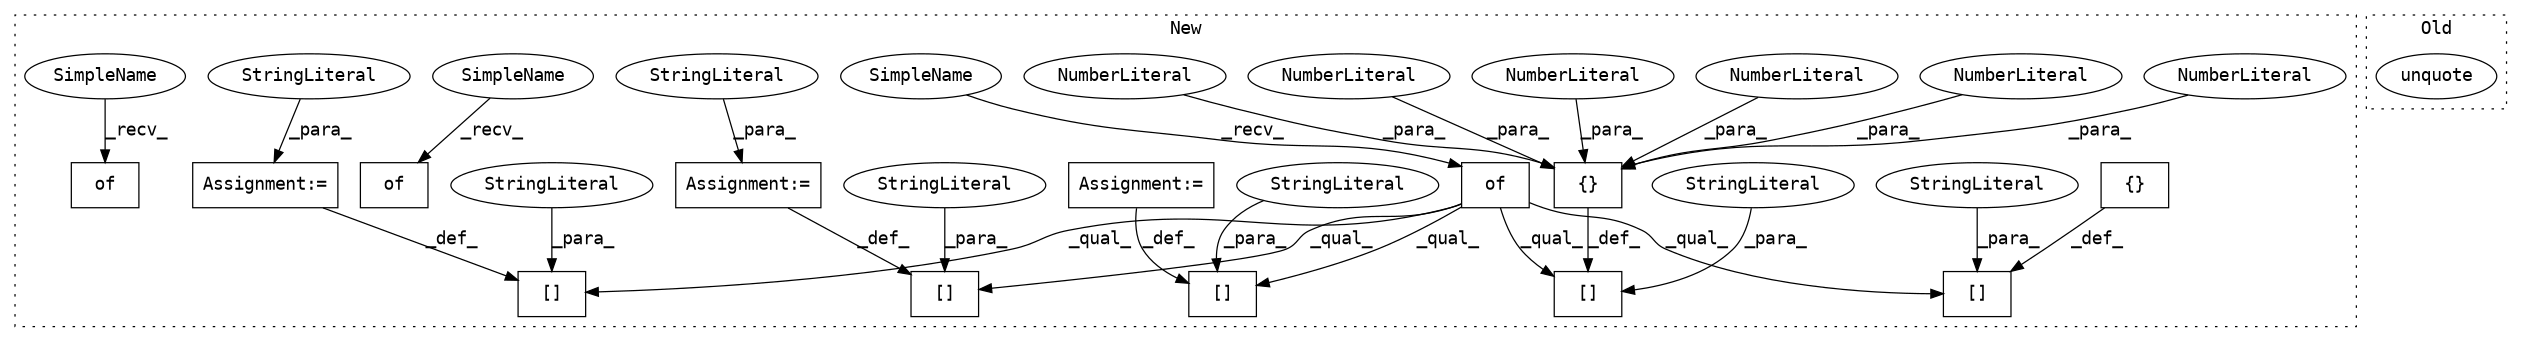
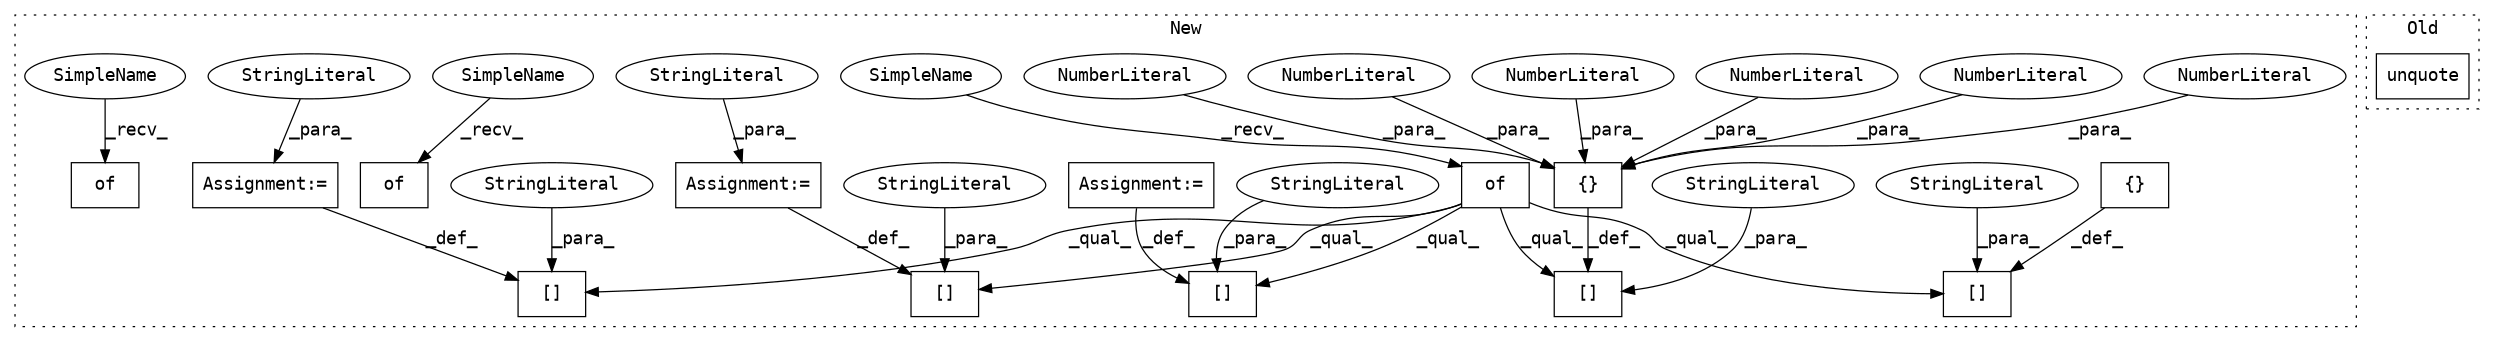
(2436, 76) -> (2423, 76)
